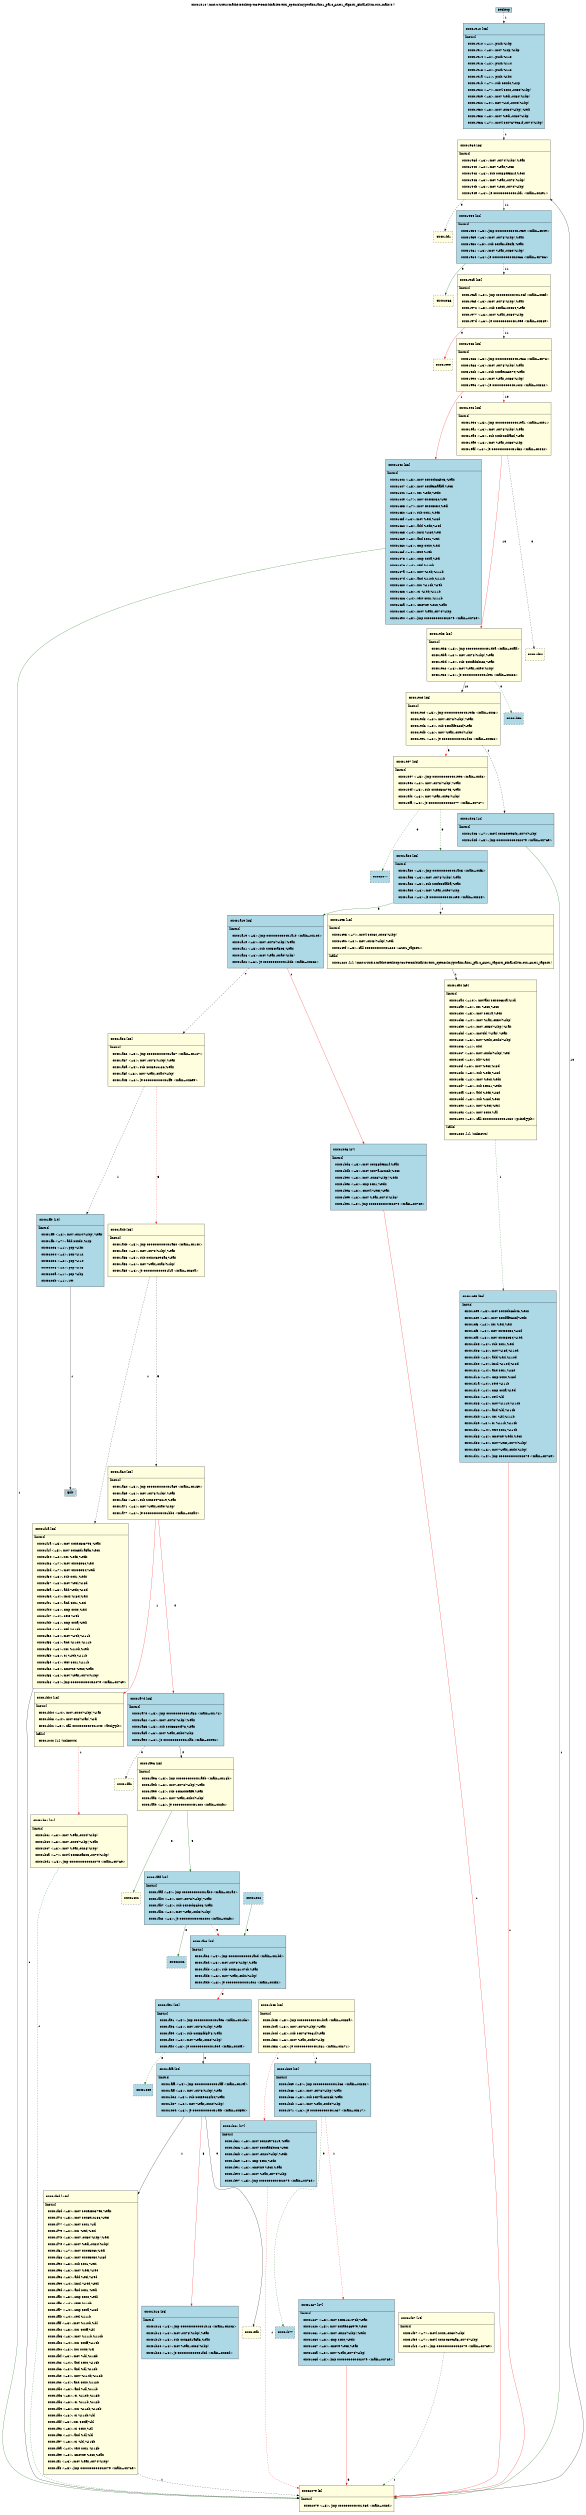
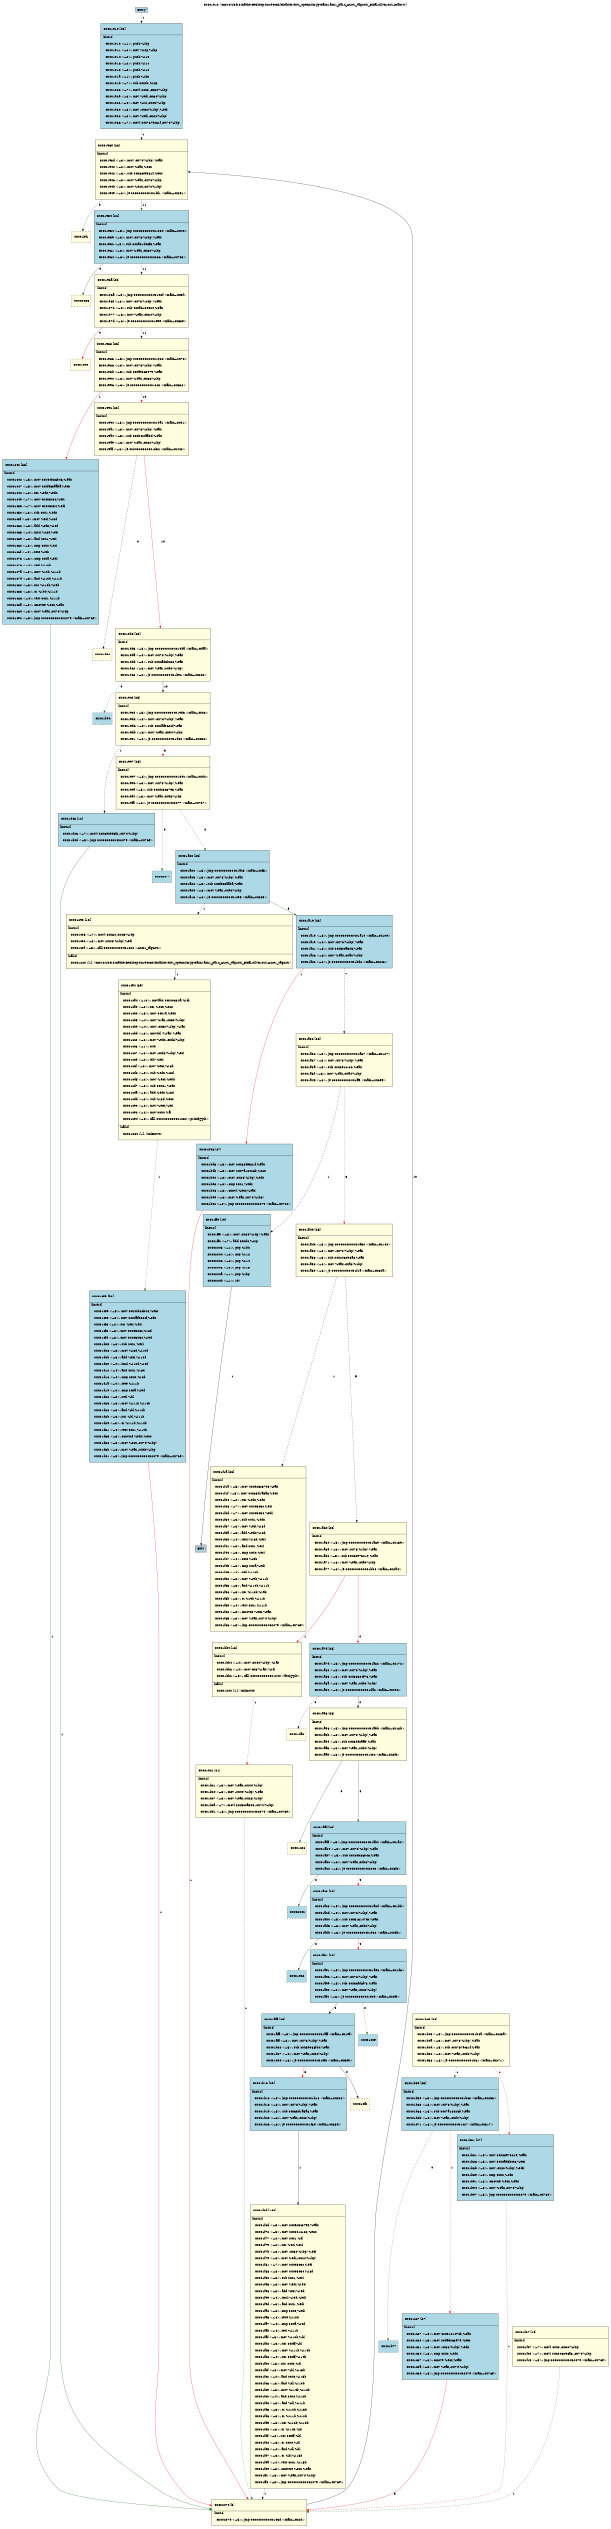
(504, 10) -> (142, 10)
(448, 751) -> (164, 751)
(248, 1919) -> (307, 1952)
(160, 2154) -> (298, 2167)
(27, 2215) -> none
